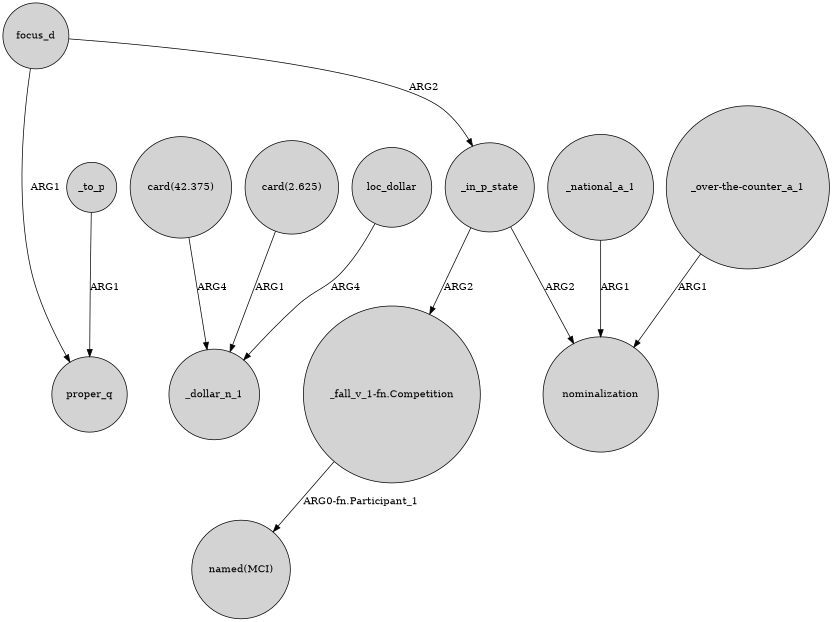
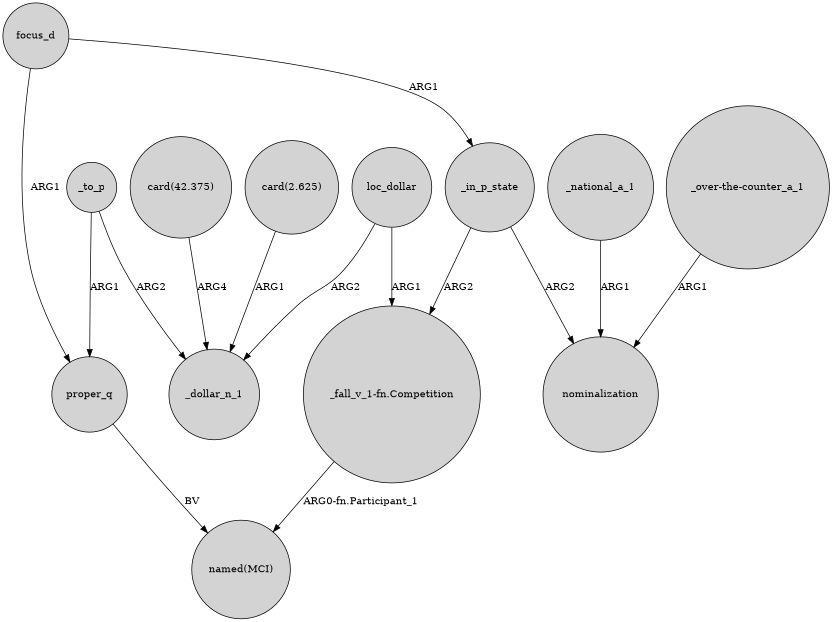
(424, 87) -> (424, 87)
none -> (392, 263)
none -> (134, 286)
(346, 287) -> (346, 287)
none -> (157, 476)
